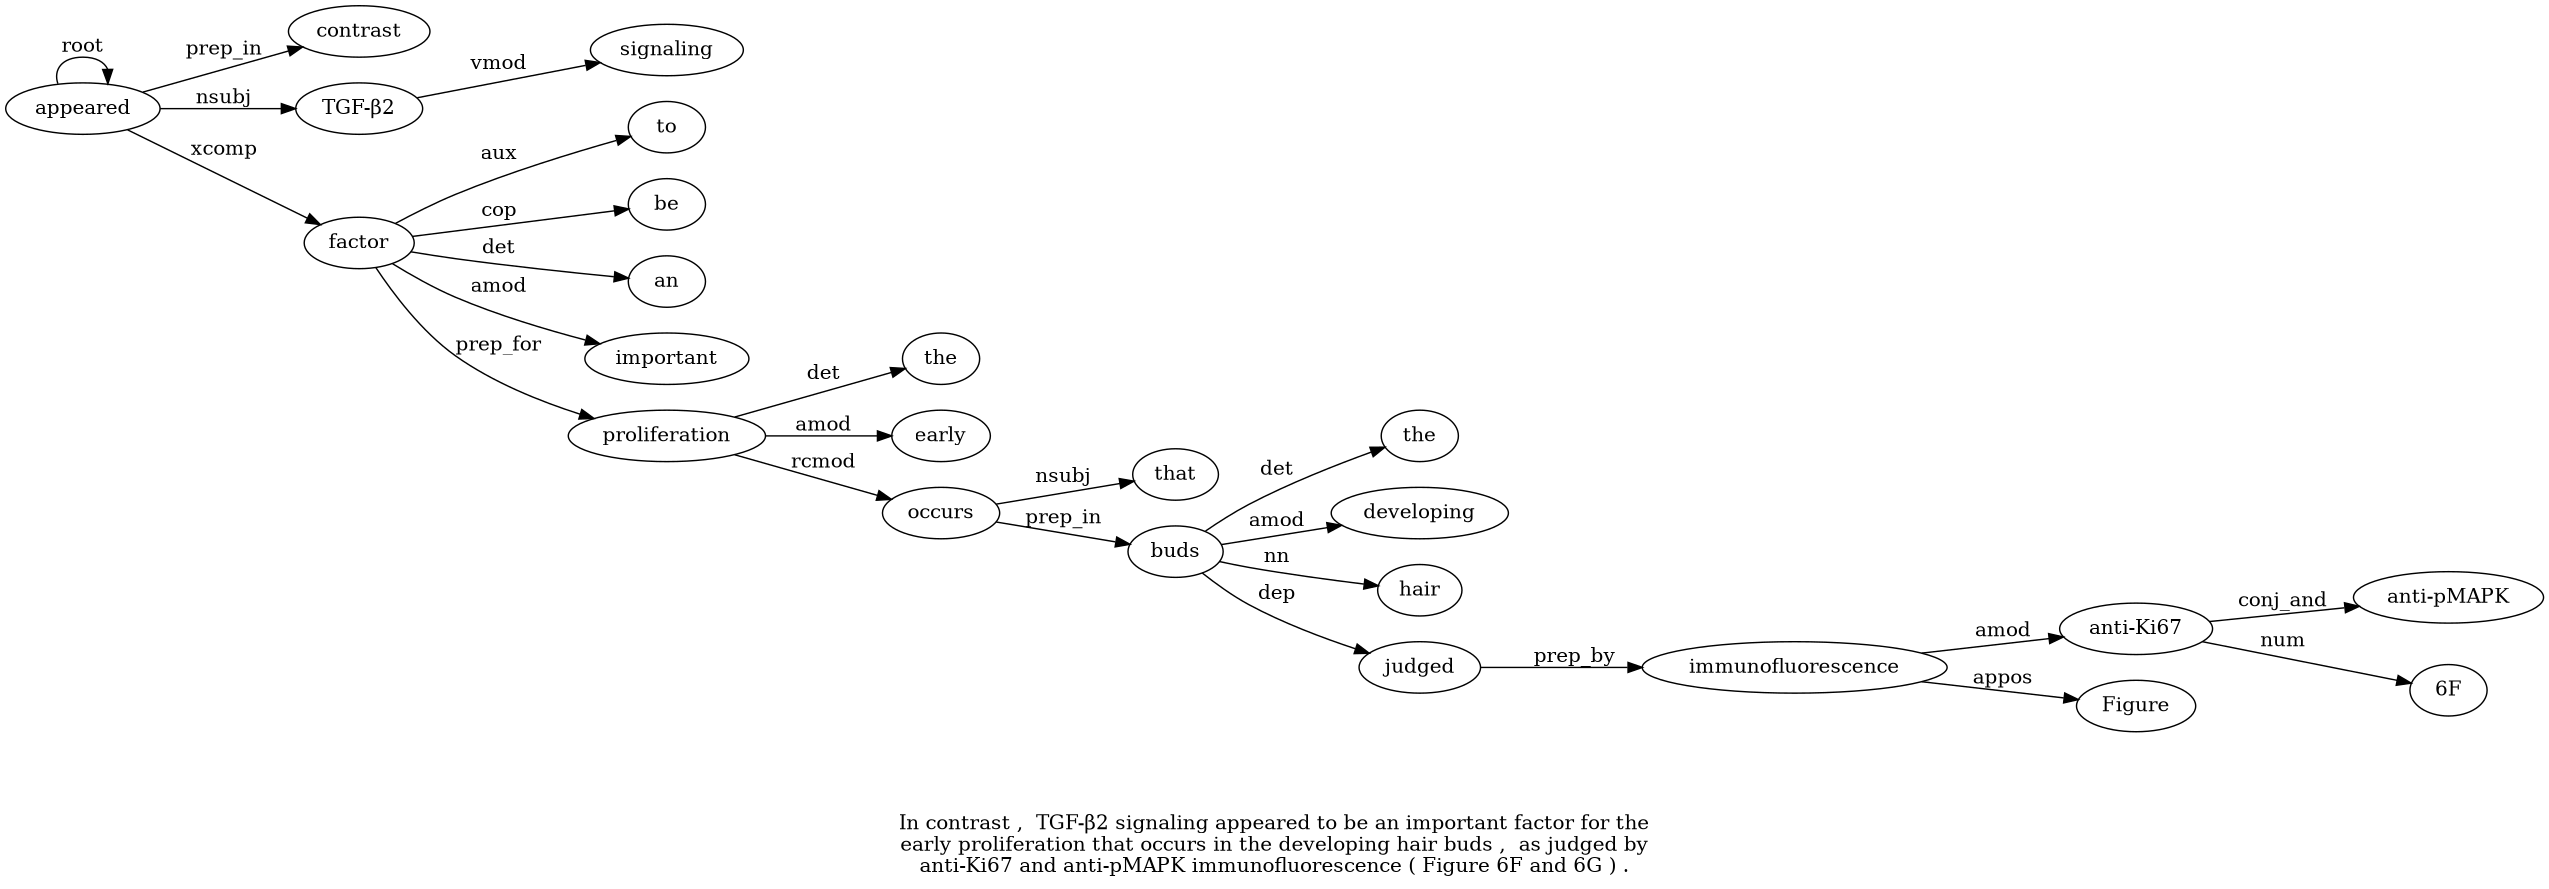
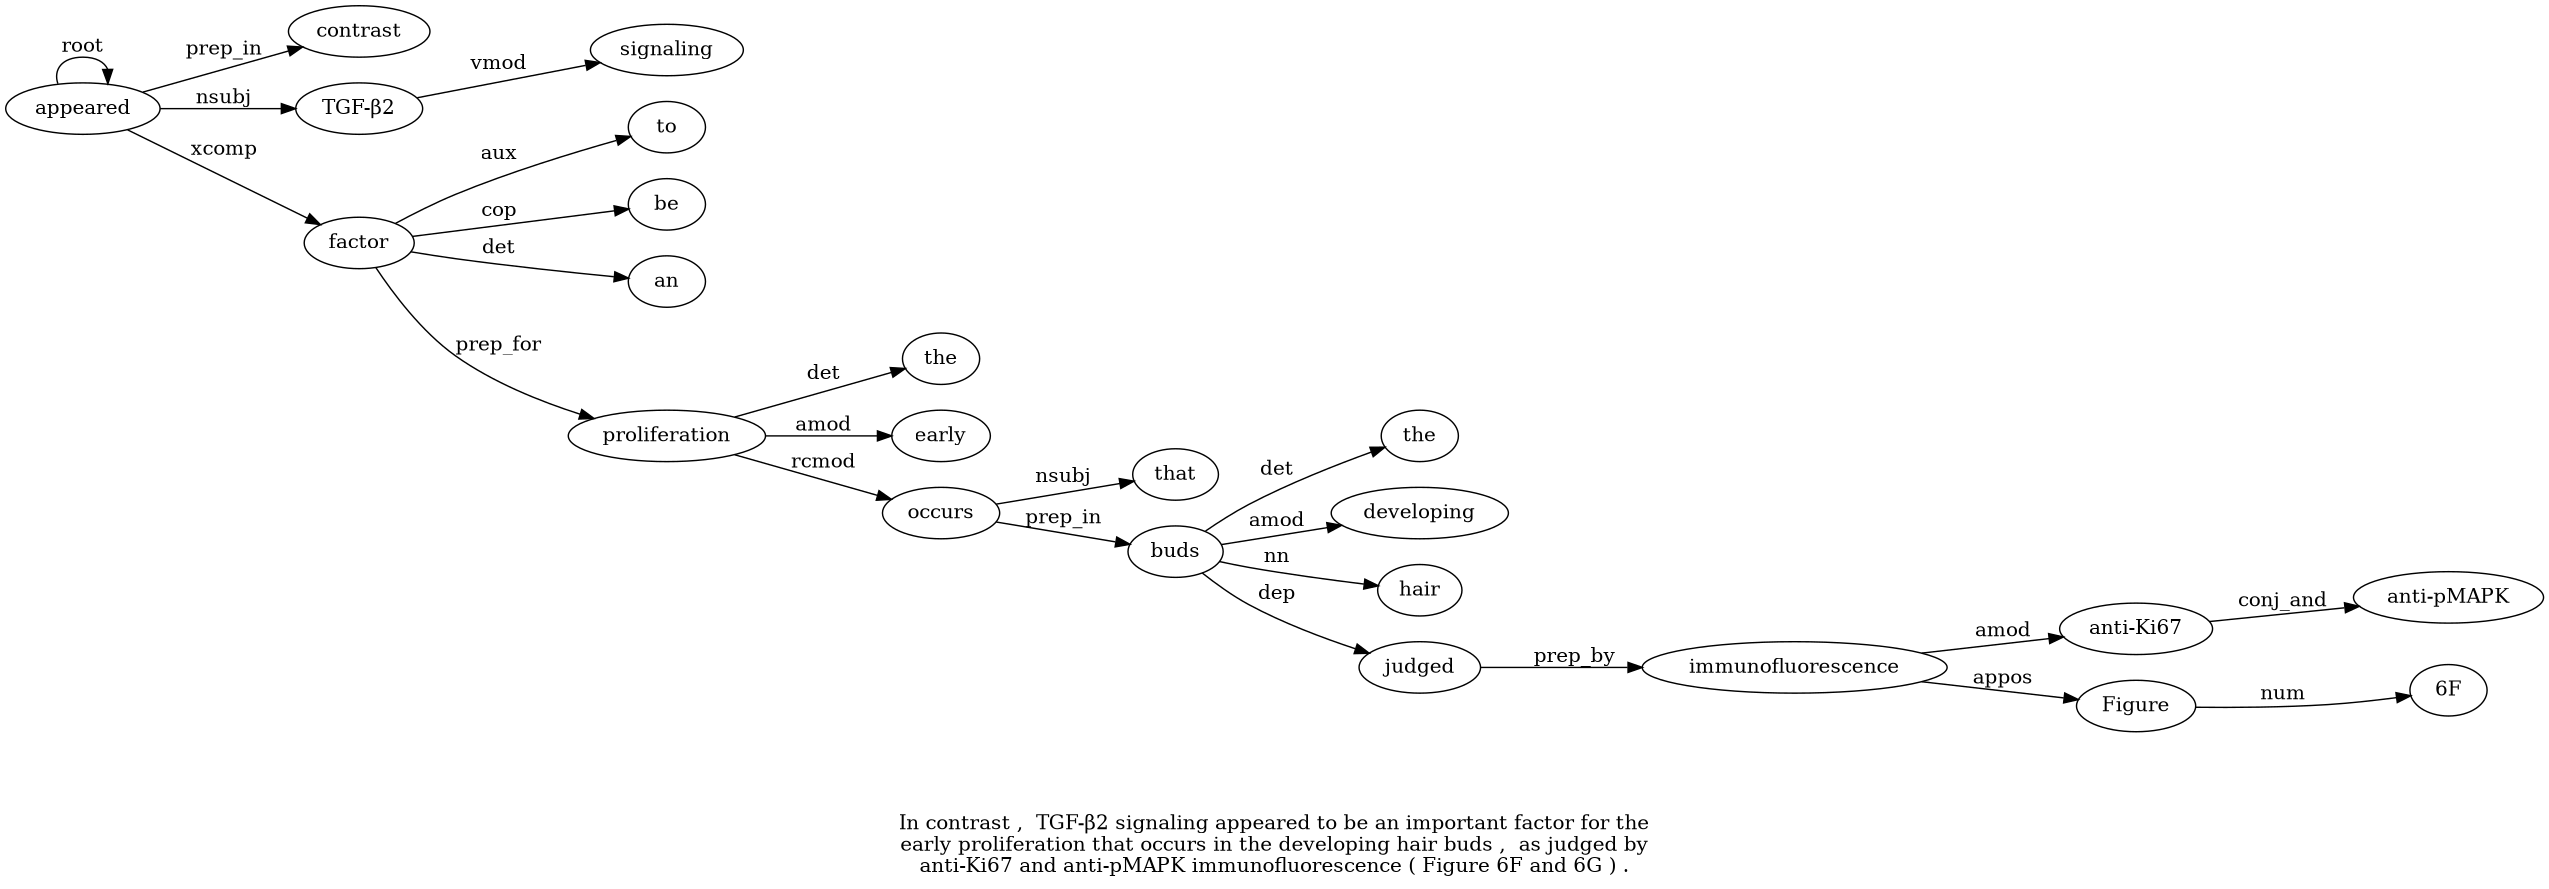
(667, 359) -> none
(2300, 661) -> (2296, 706)
